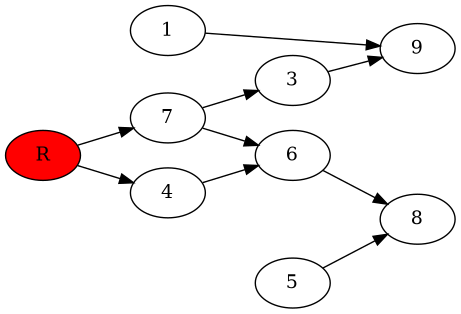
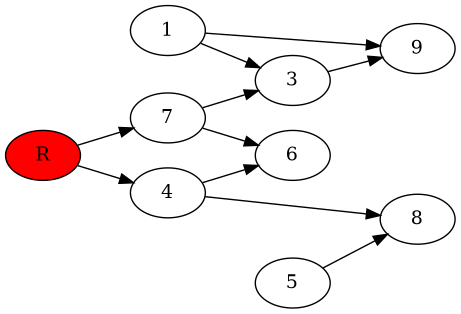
none -> (224, 53)
(349, 184) -> (286, 205)
